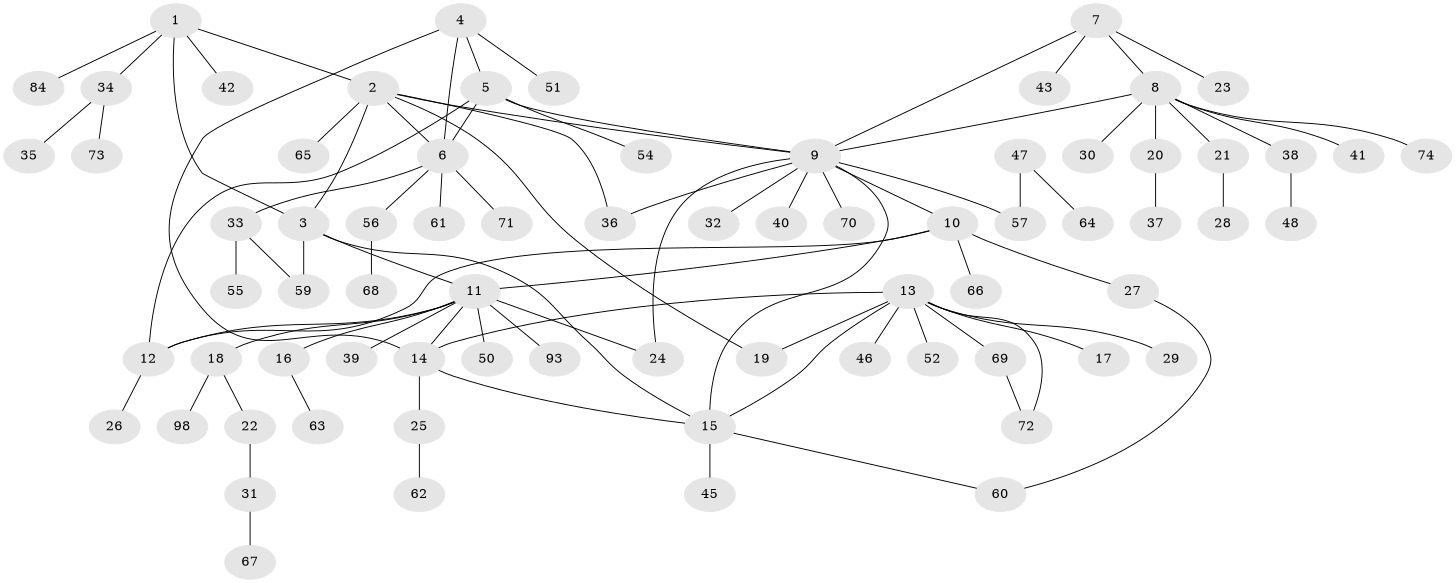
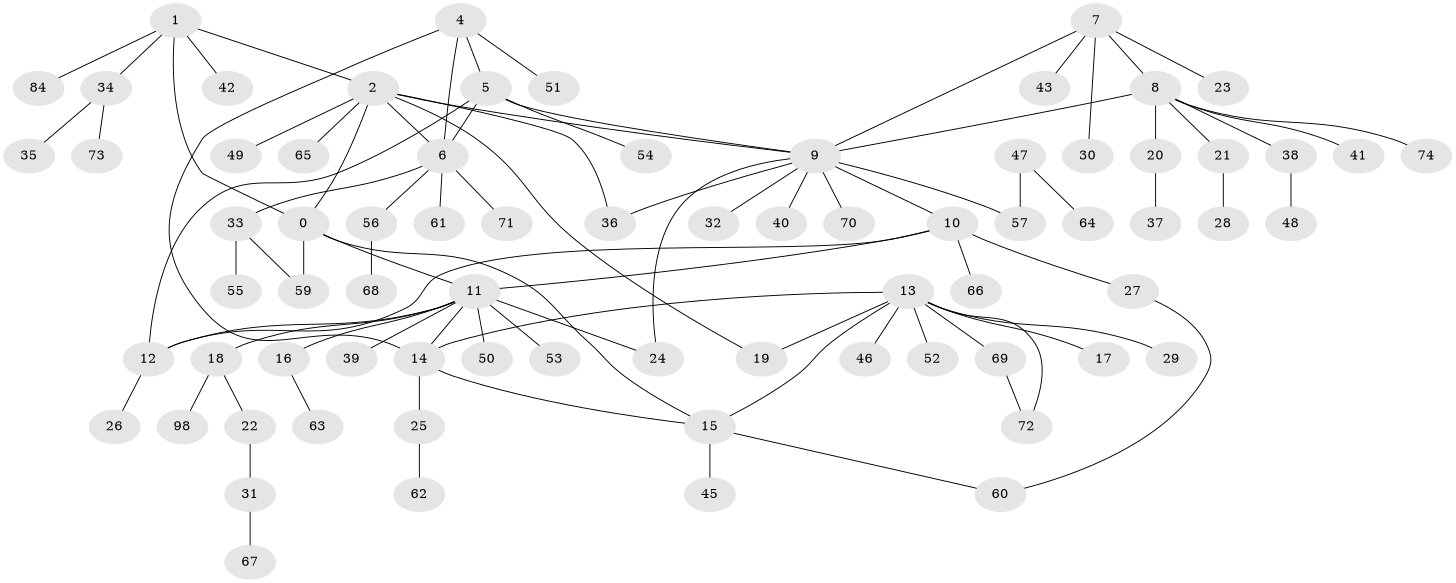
(1122, 122) -> (1092, 88)
none -> (236, 156)
(304, 224) -> (304, 224)
(829, 287) -> none
(555, 359) -> (555, 359)
